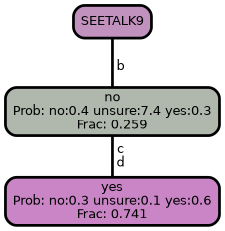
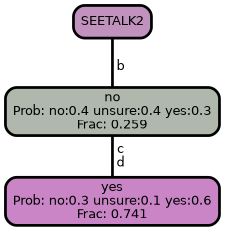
(112, 22) -> (112, 22)
(112, 112) -> (112, 112)
